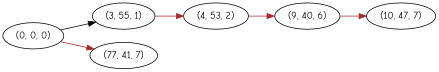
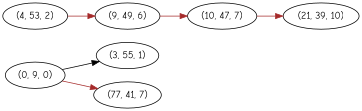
(166, 16) -> none
(307, 16) -> (128, 16)
none -> (321, 16)
(33, 36) -> (35, 75)
